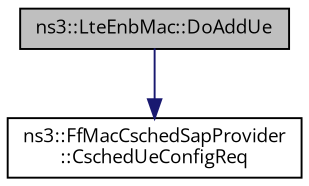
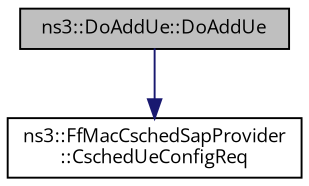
(155, 29) -> (155, 29)
